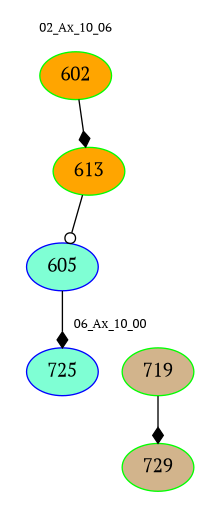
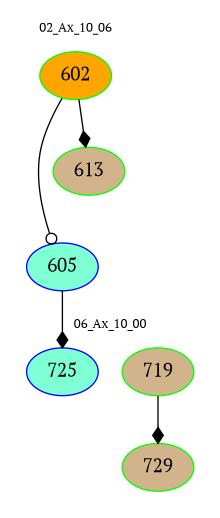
(89, 171) -> (89, 171)
(77, 214) -> (39, 164)
